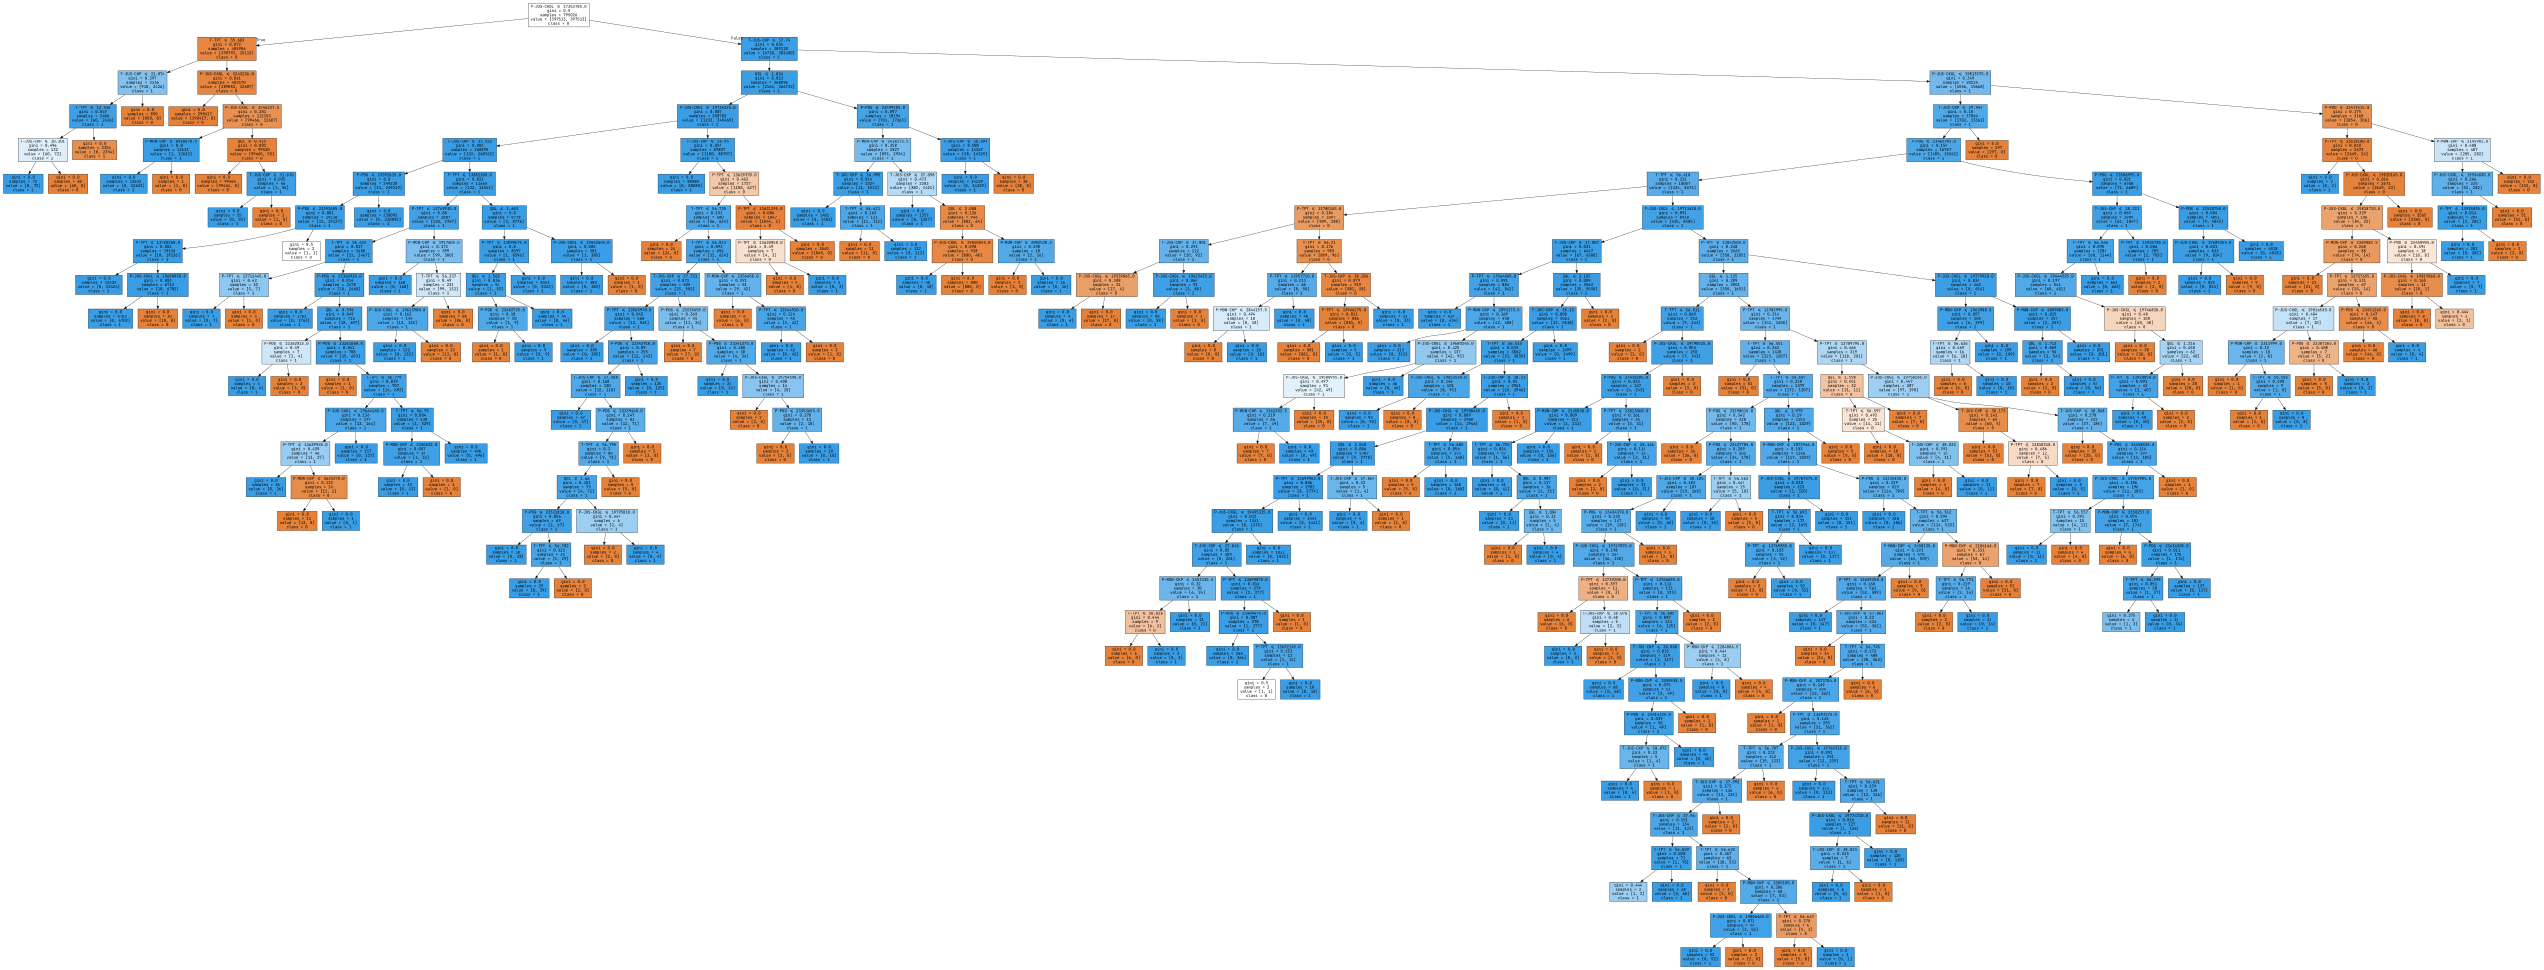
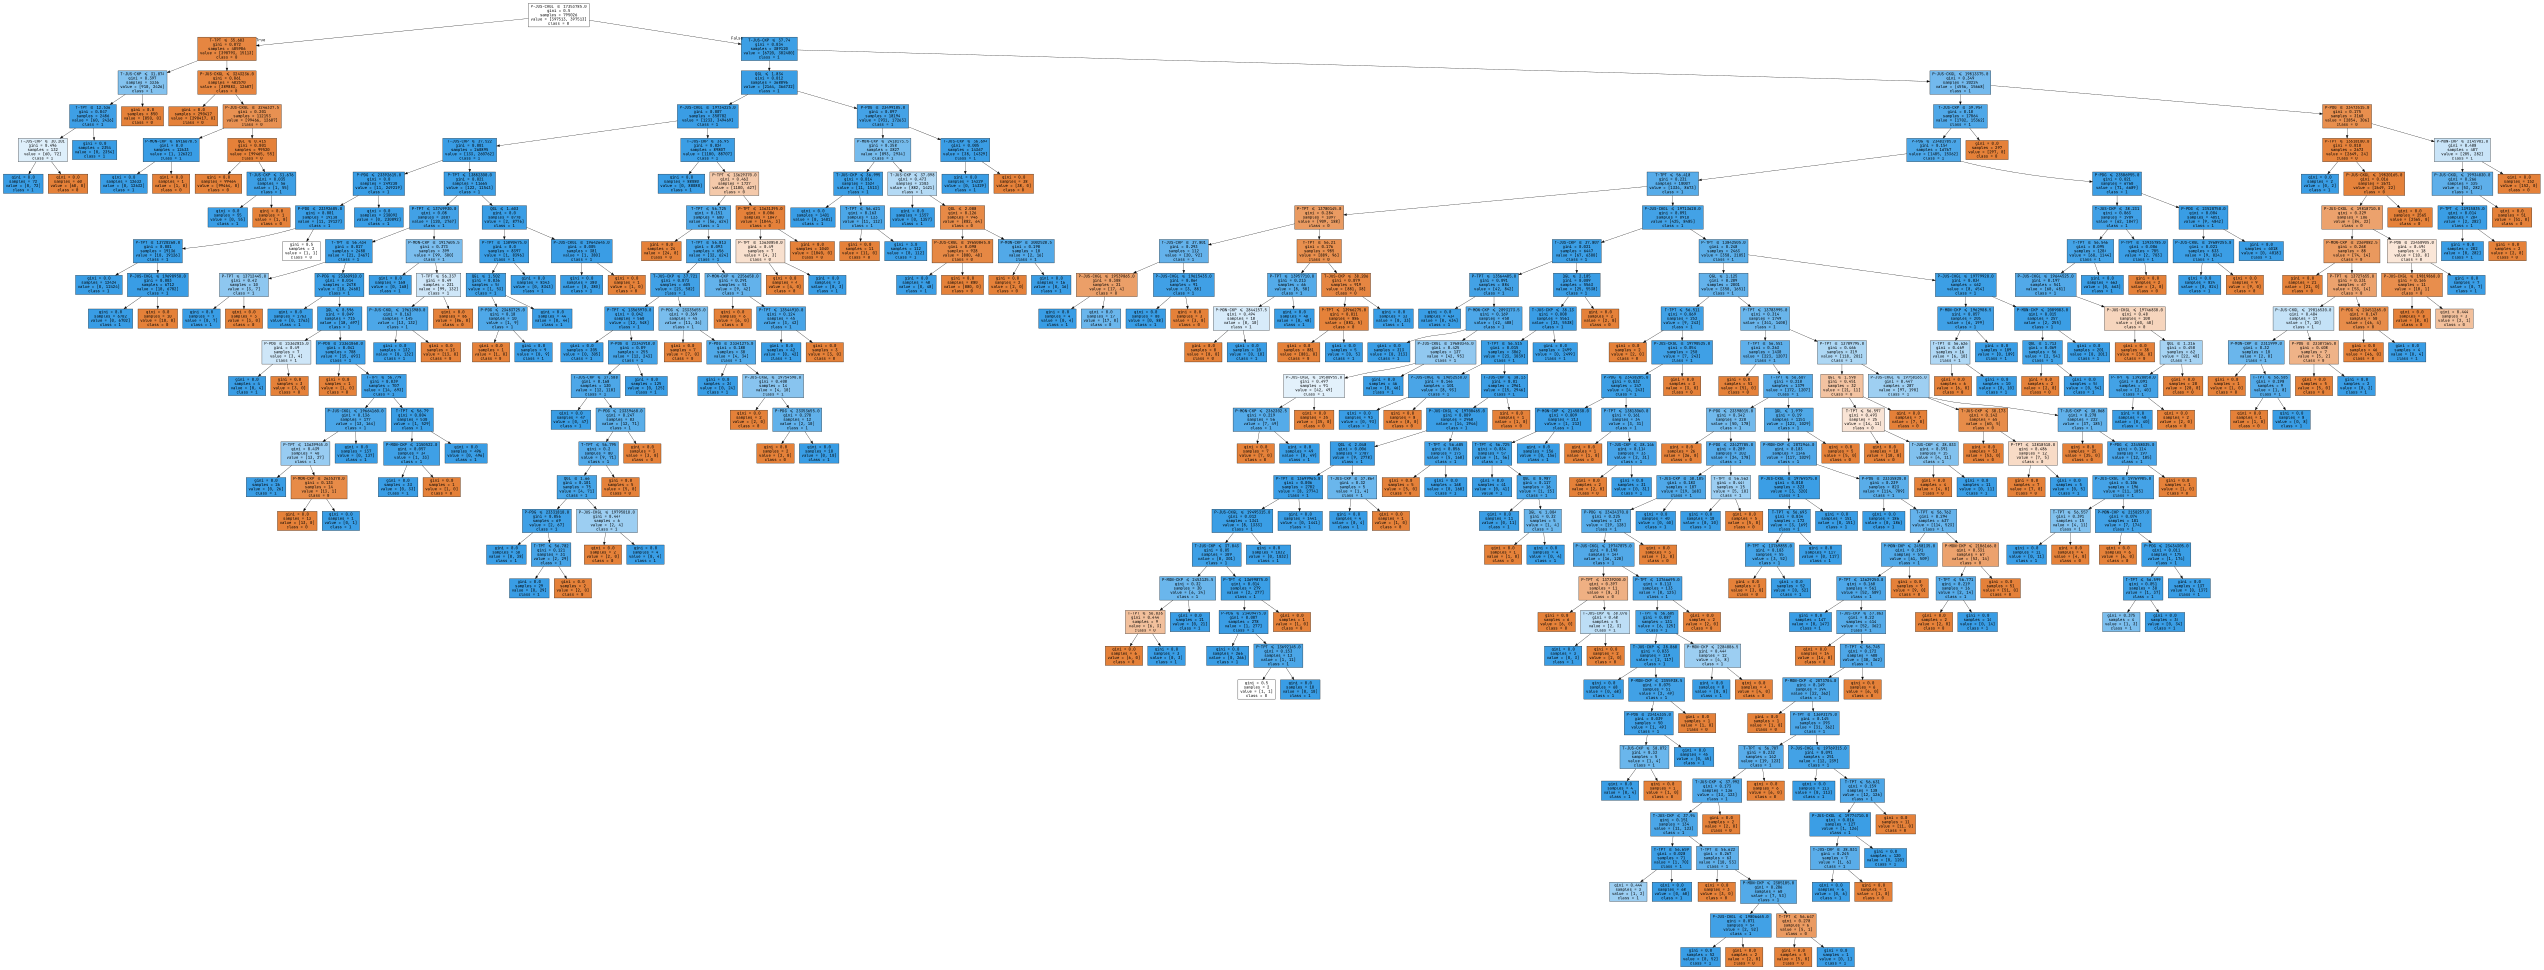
(95, 150) -> (95, 150)
(1101, 319) -> (1101, 319)
